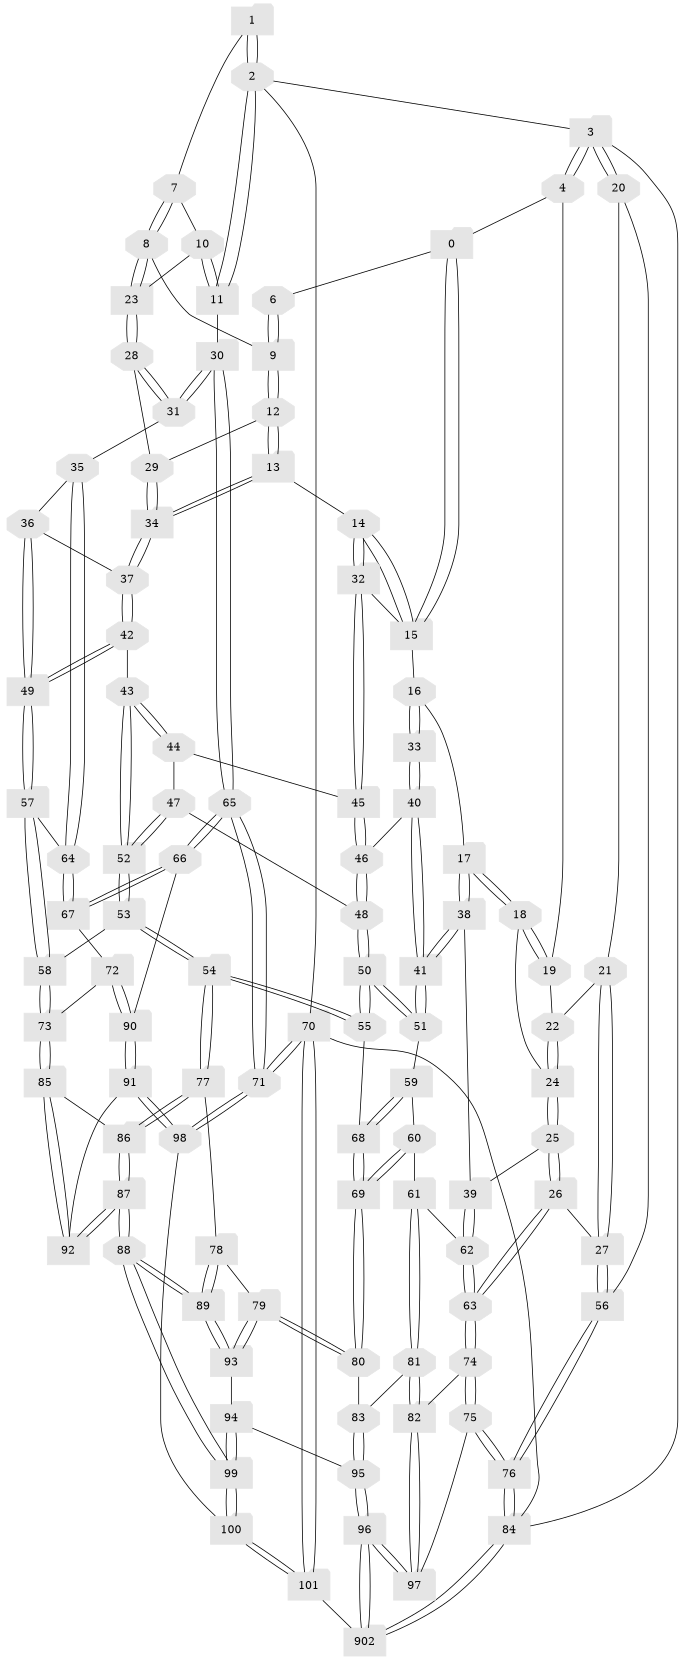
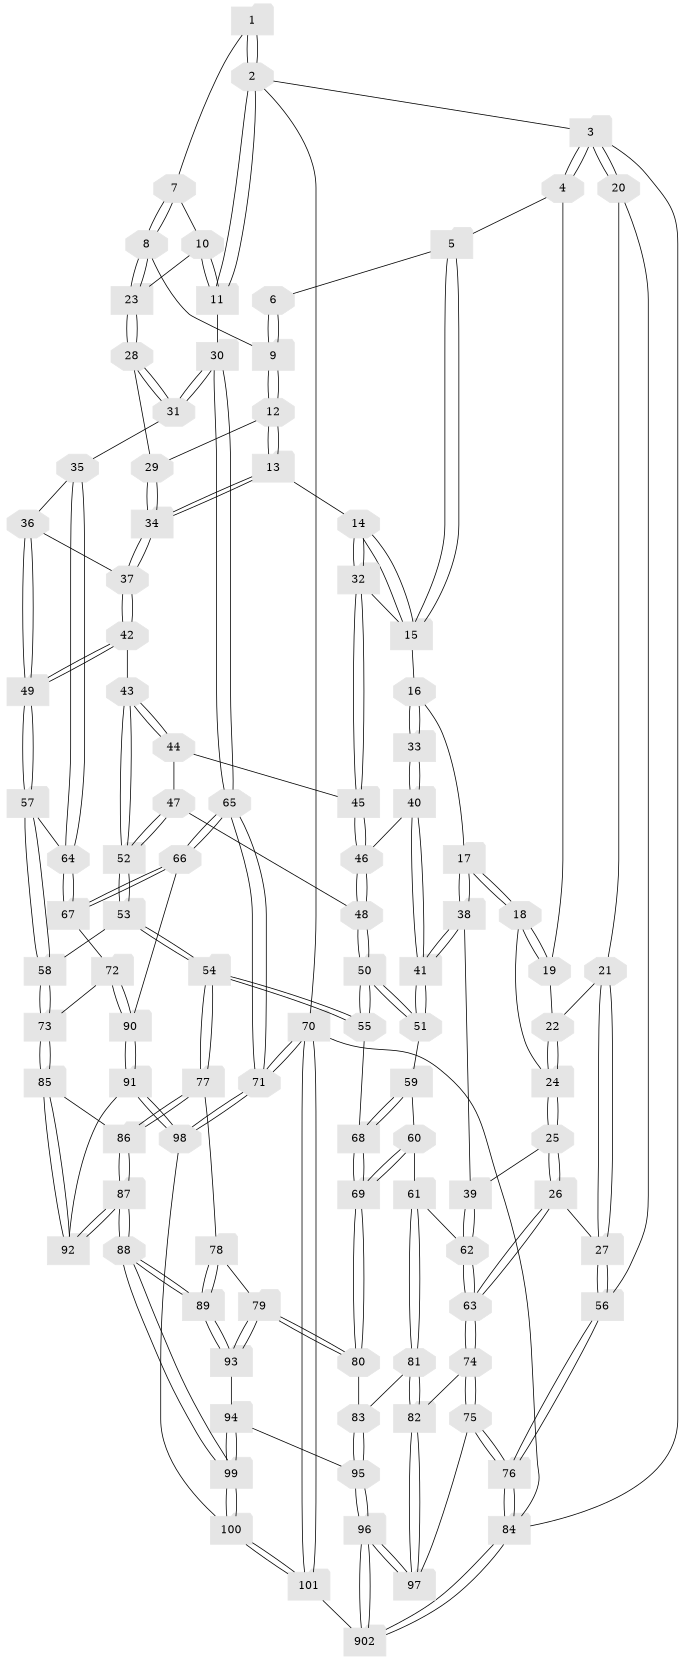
(452, 245) -> (452, 245)
